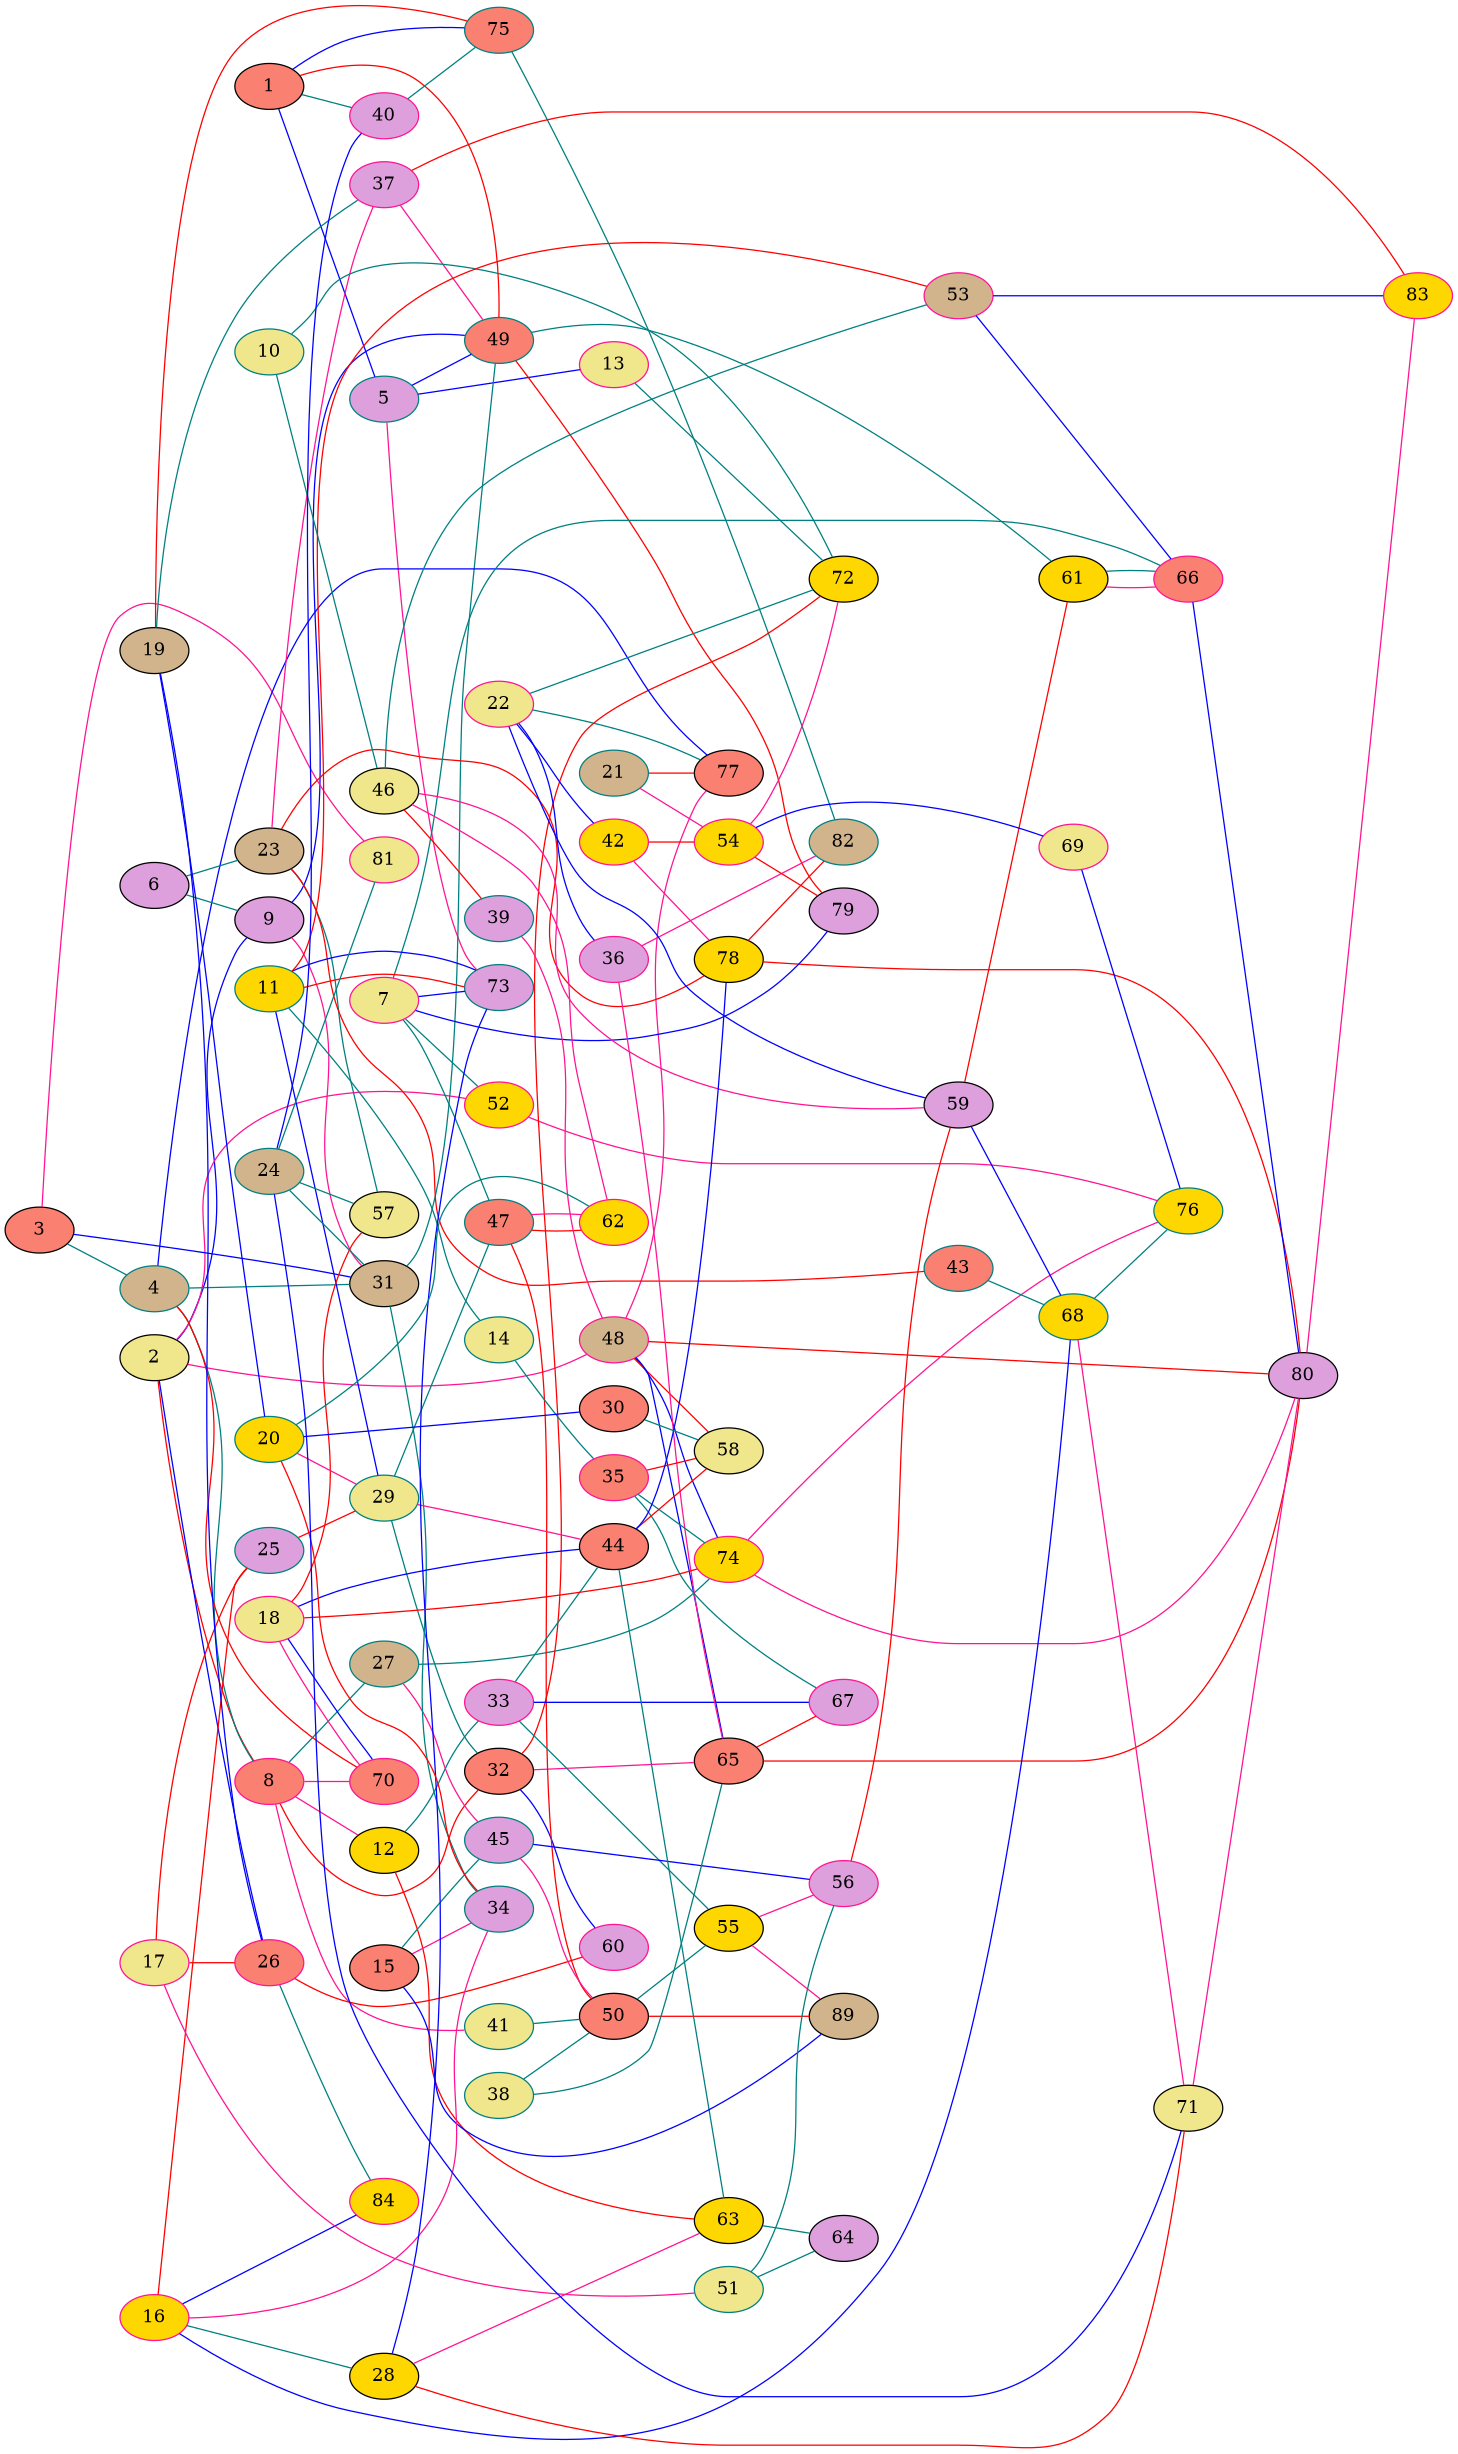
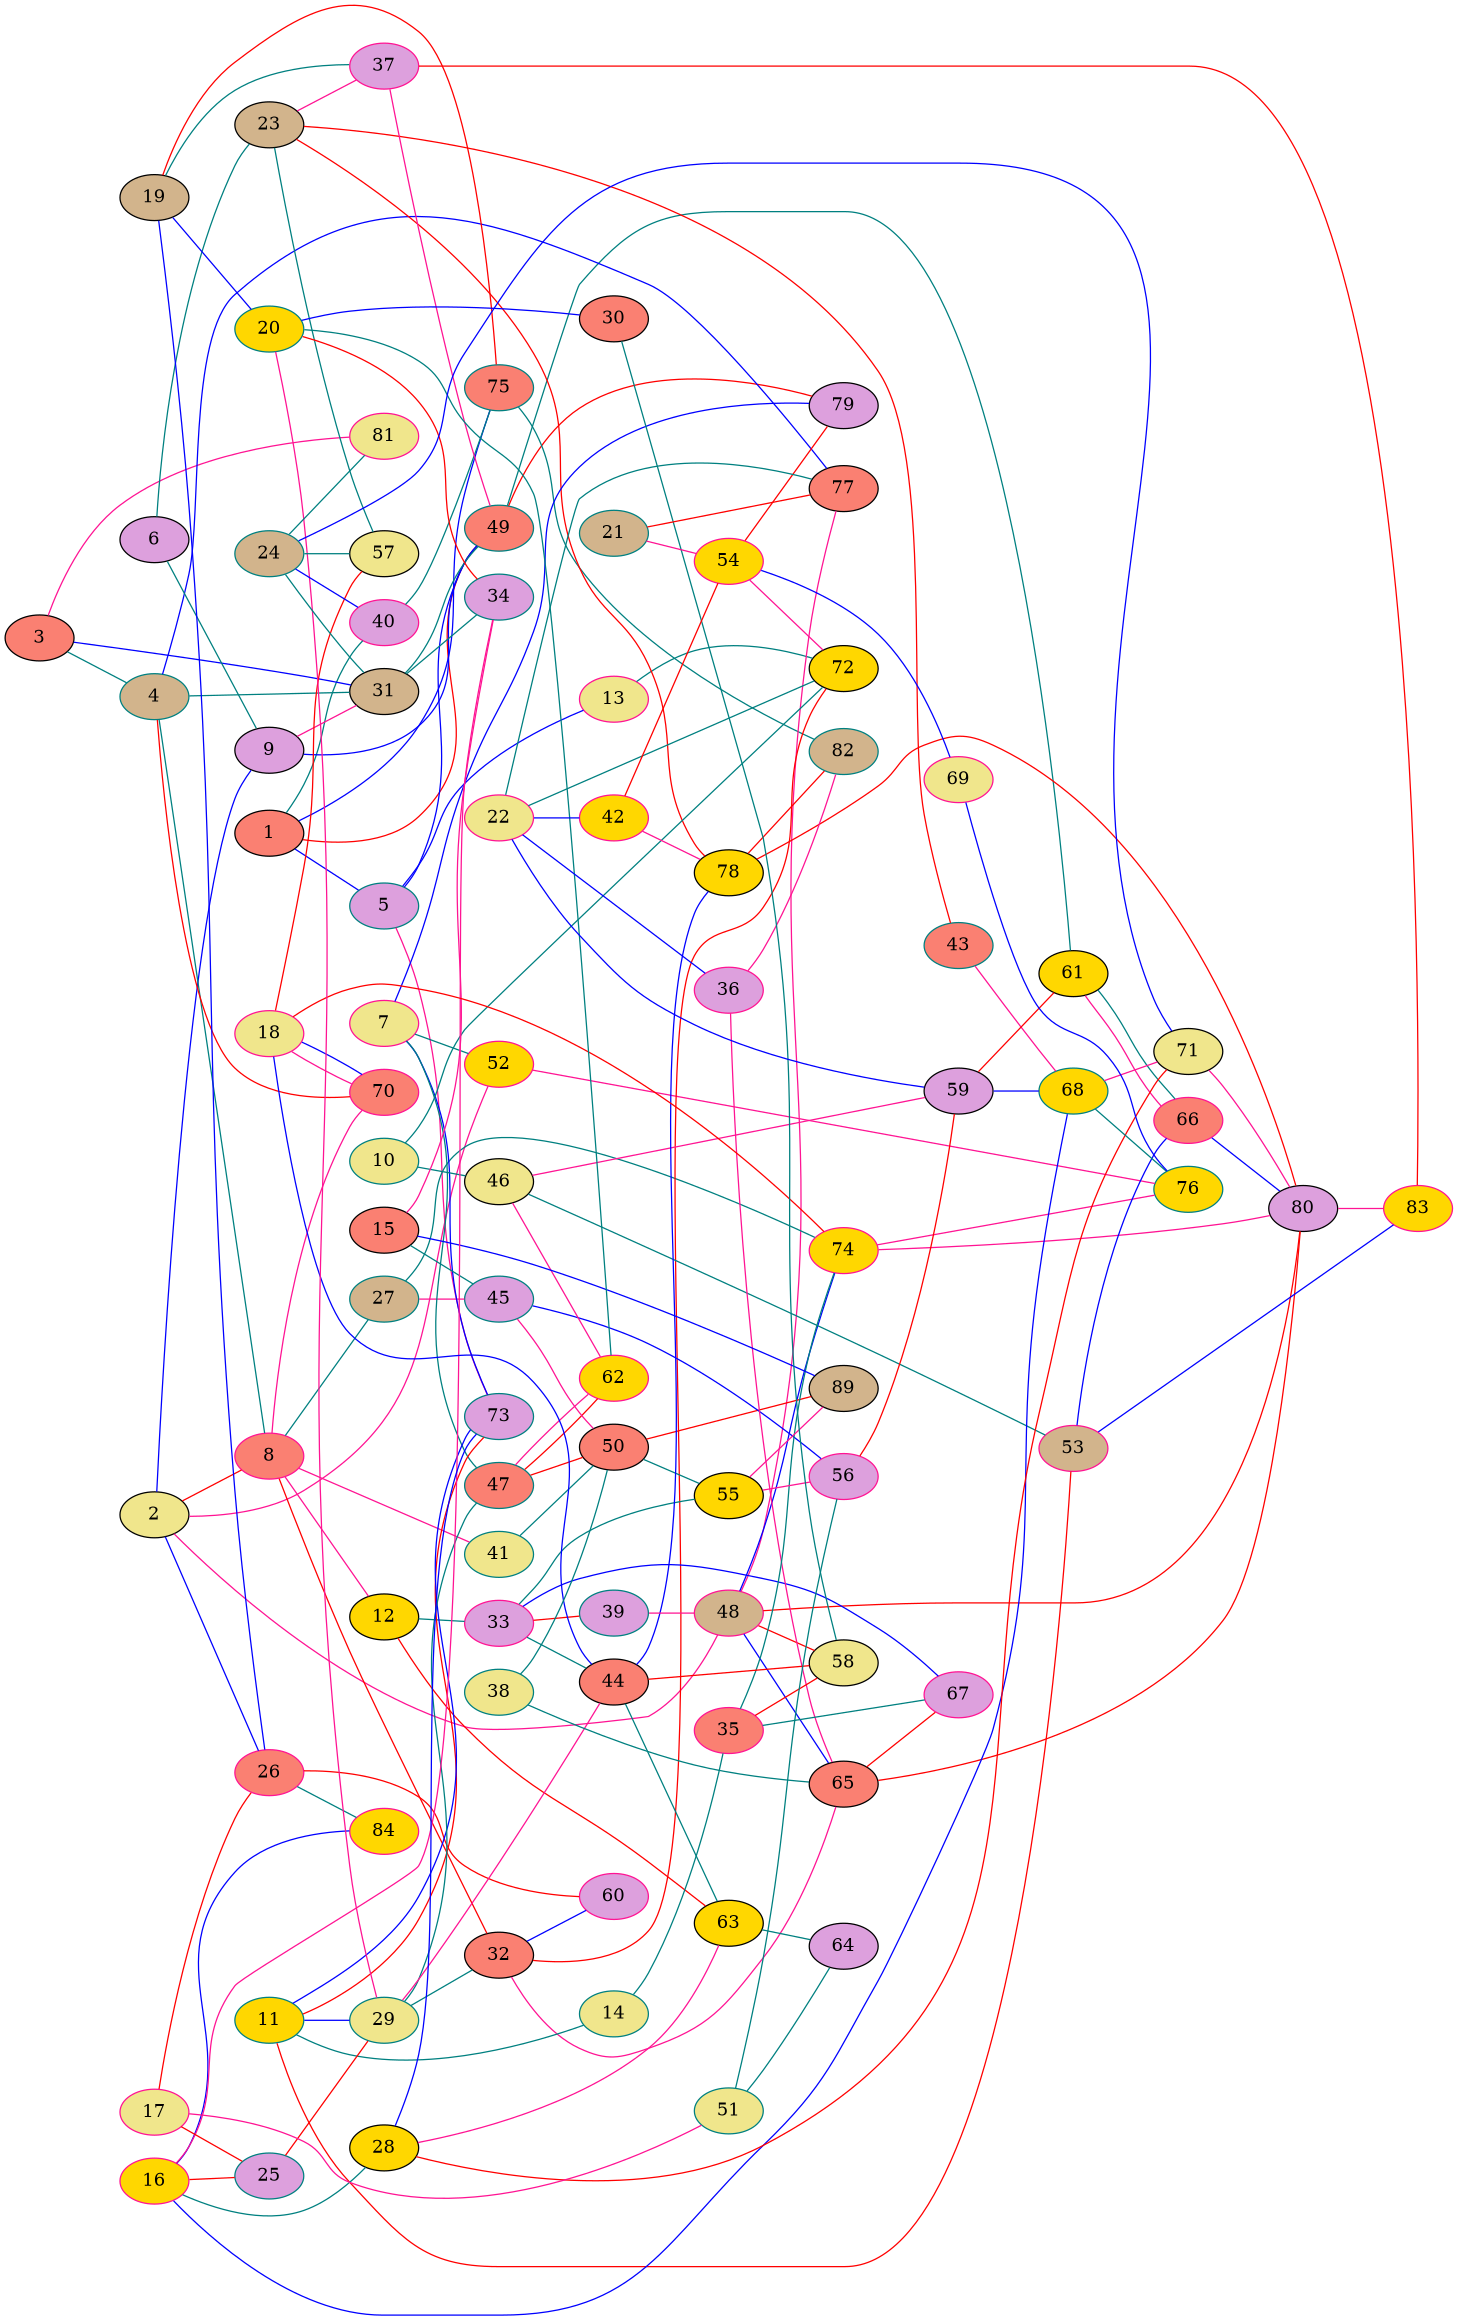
(612, 520) -> none
(446, 856) -> (546, 1619)
(1012, 1291) -> (1015, 1019)
